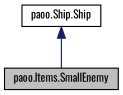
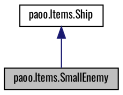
(61, 16) -> (61, 16)
